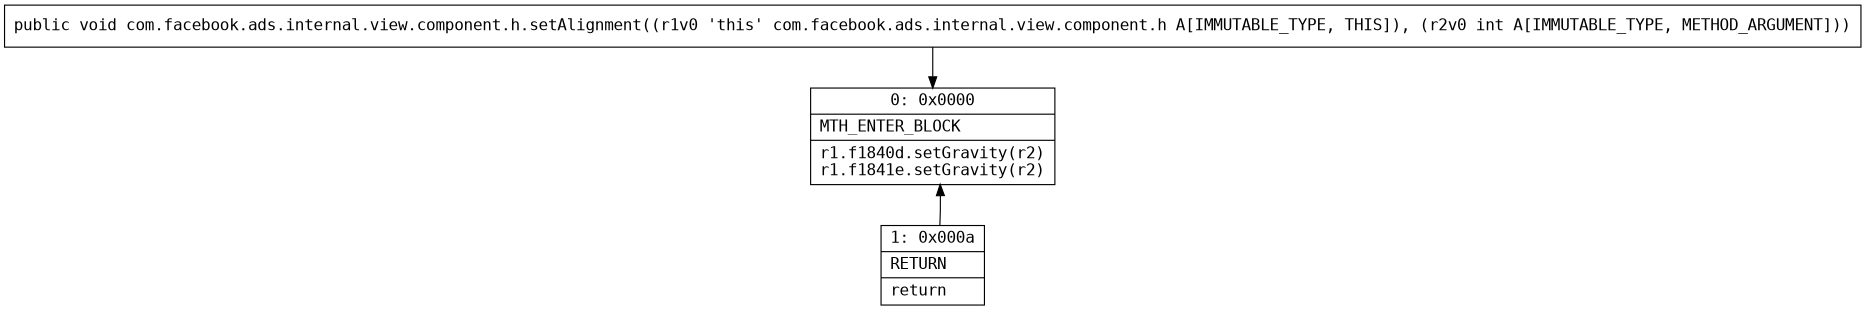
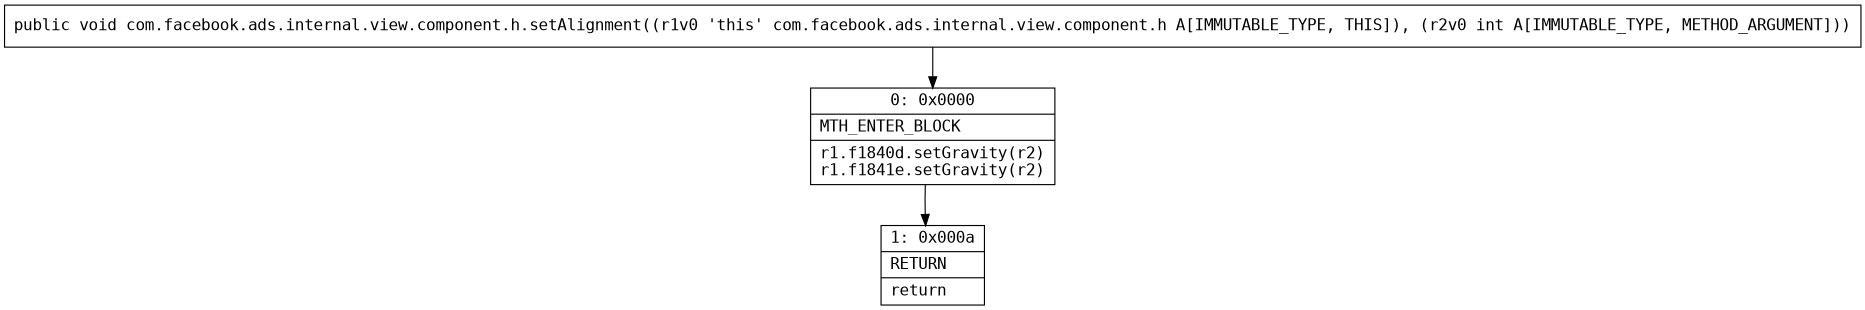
(940, 211) -> (925, 199)
